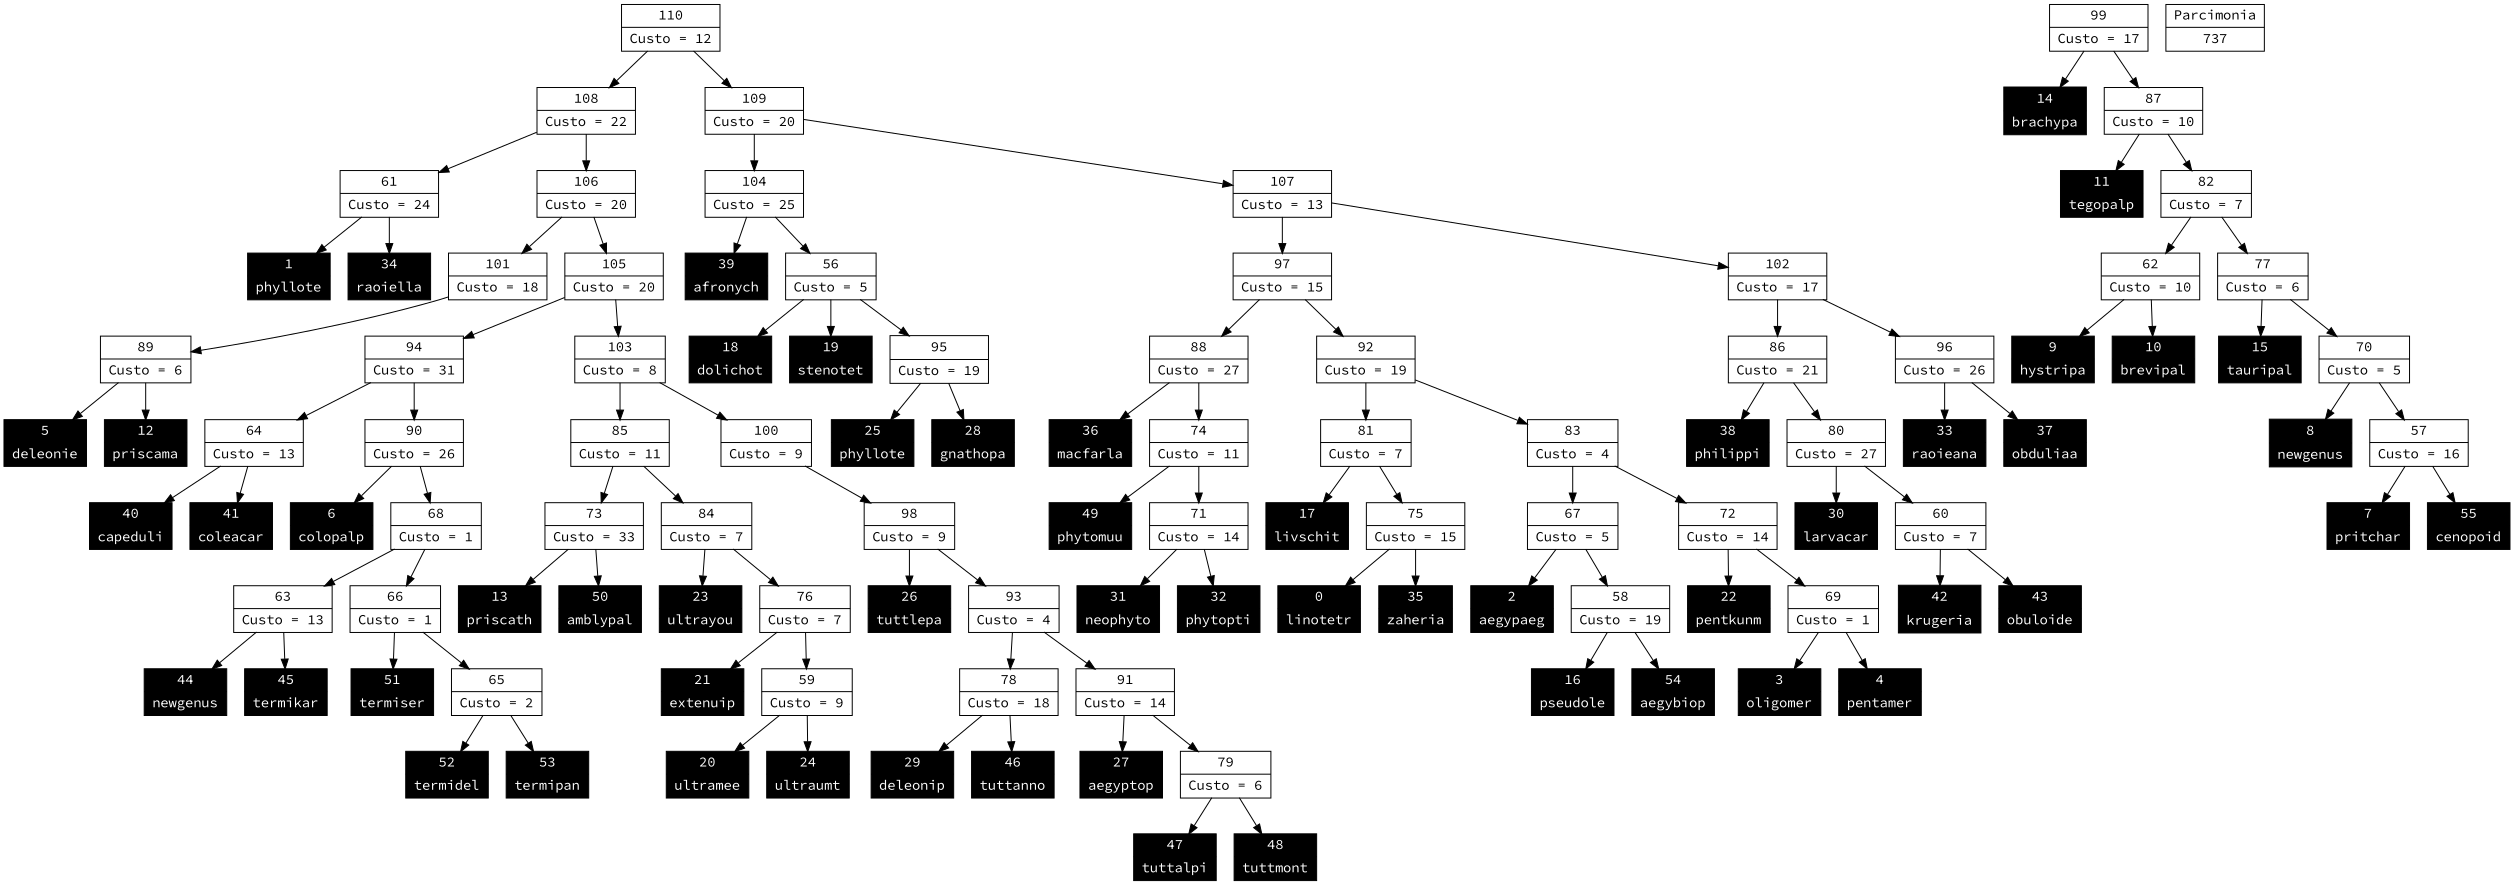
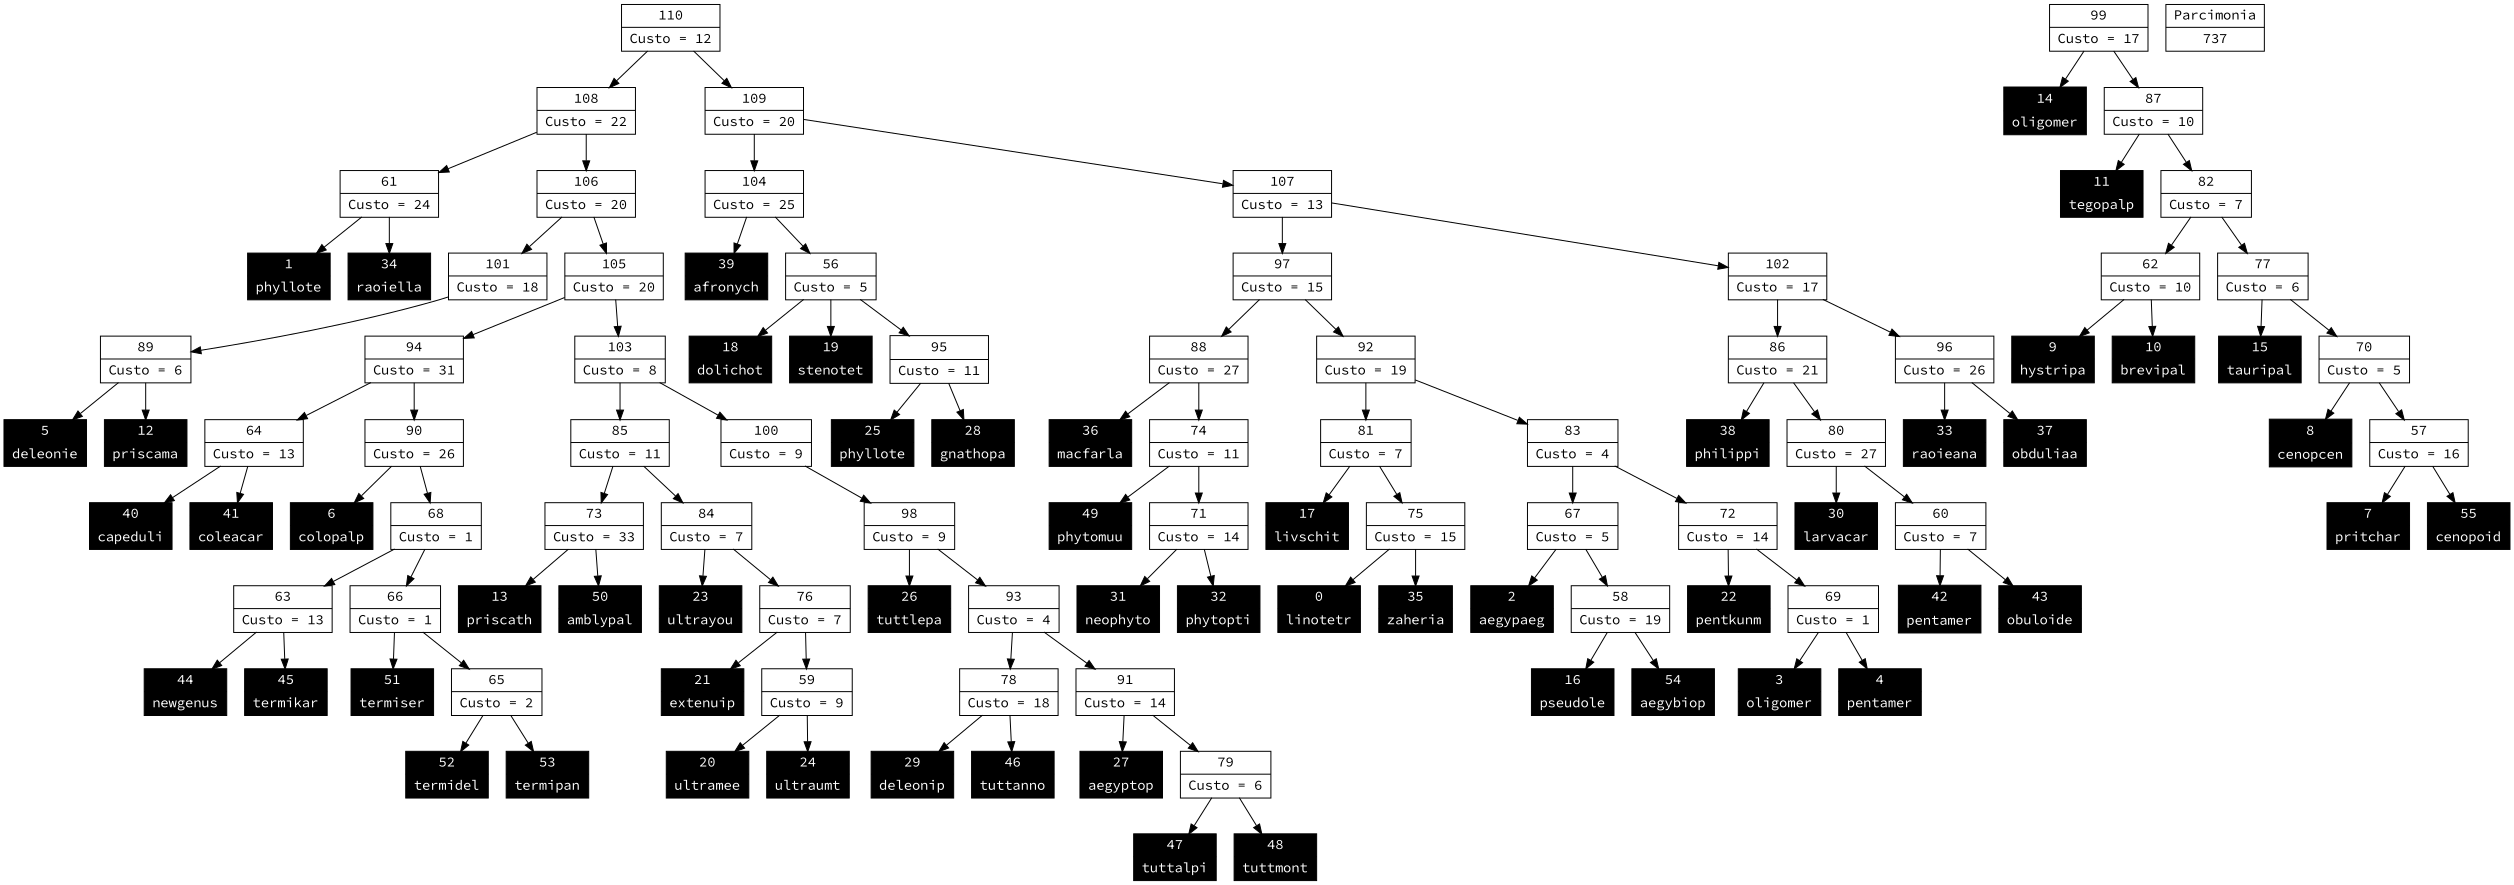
(2045, 122) -> (2045, 122)
(939, 371) -> (939, 371)
(2311, 454) -> (2311, 454)
(1940, 621) -> (1940, 621)
